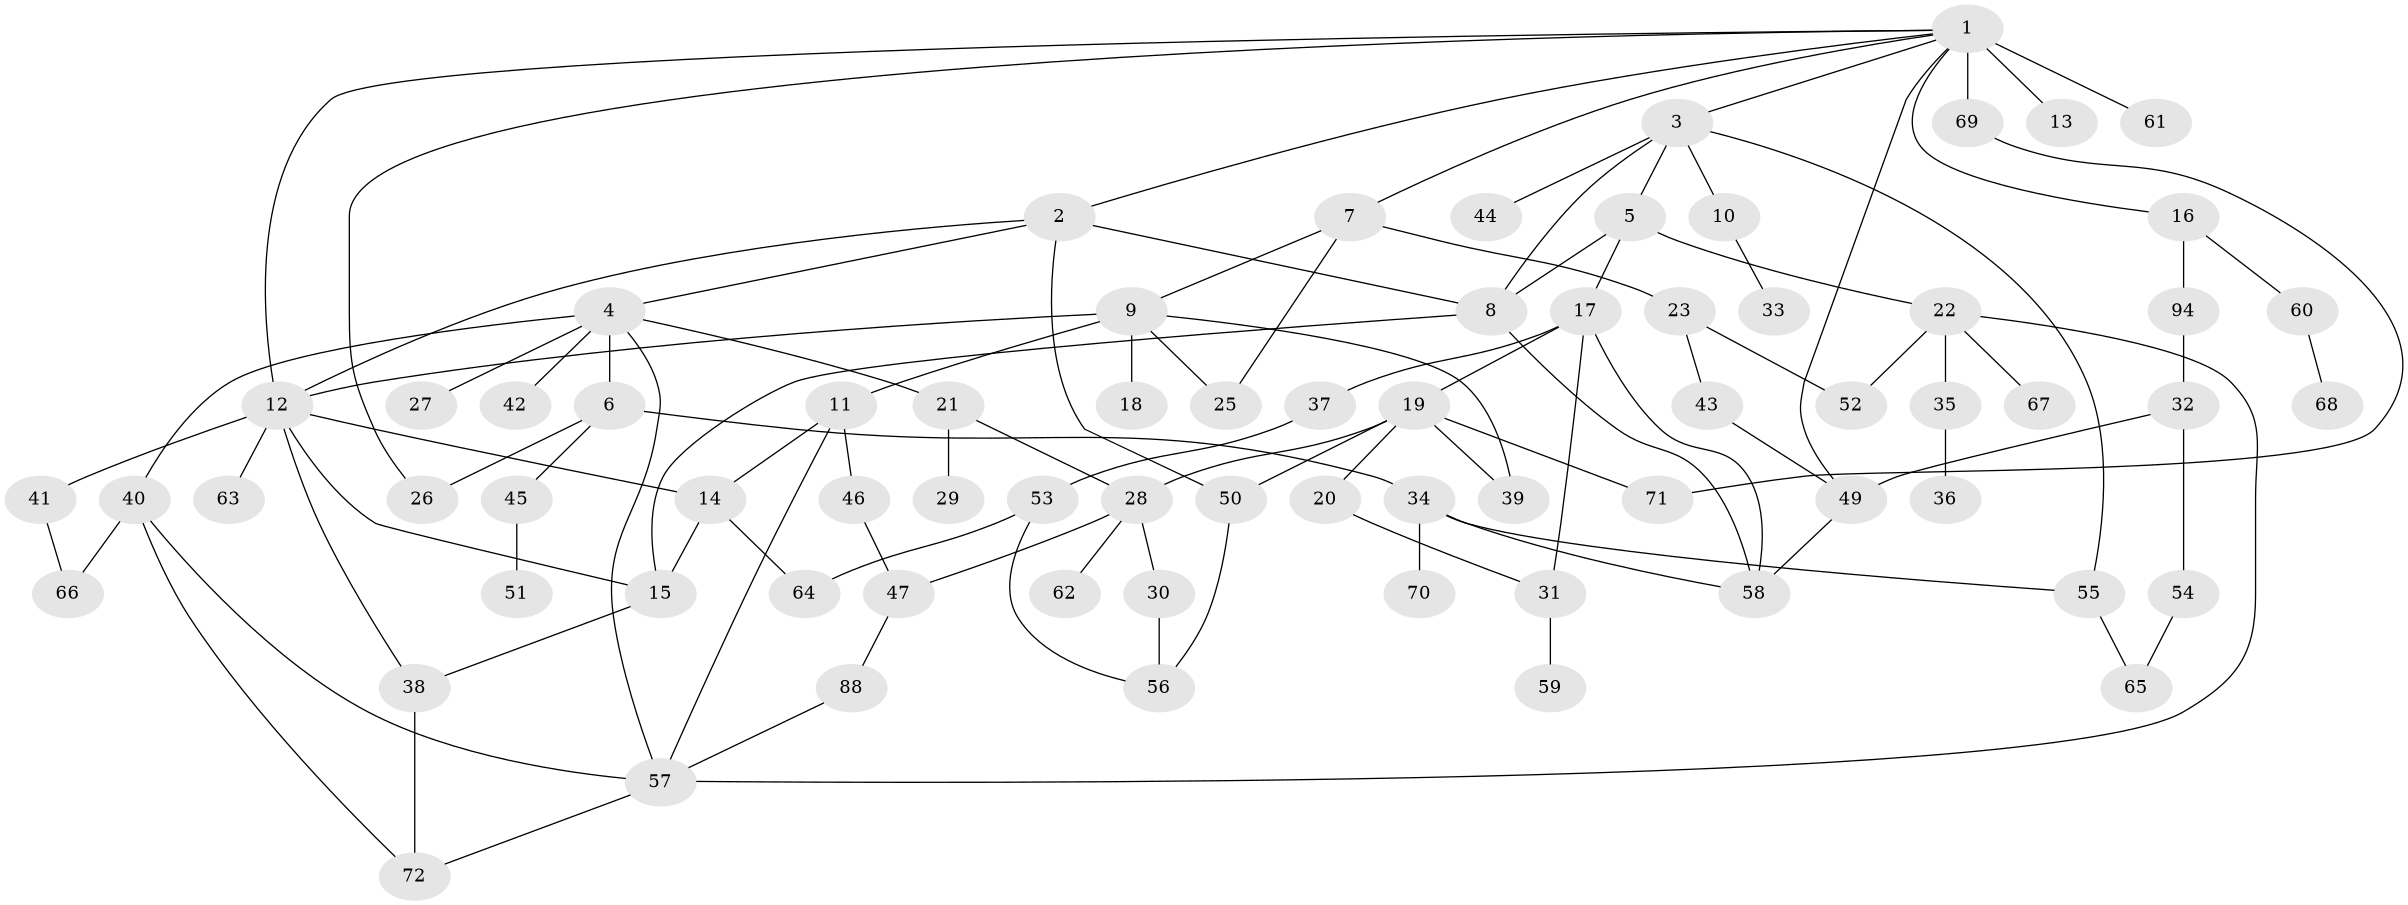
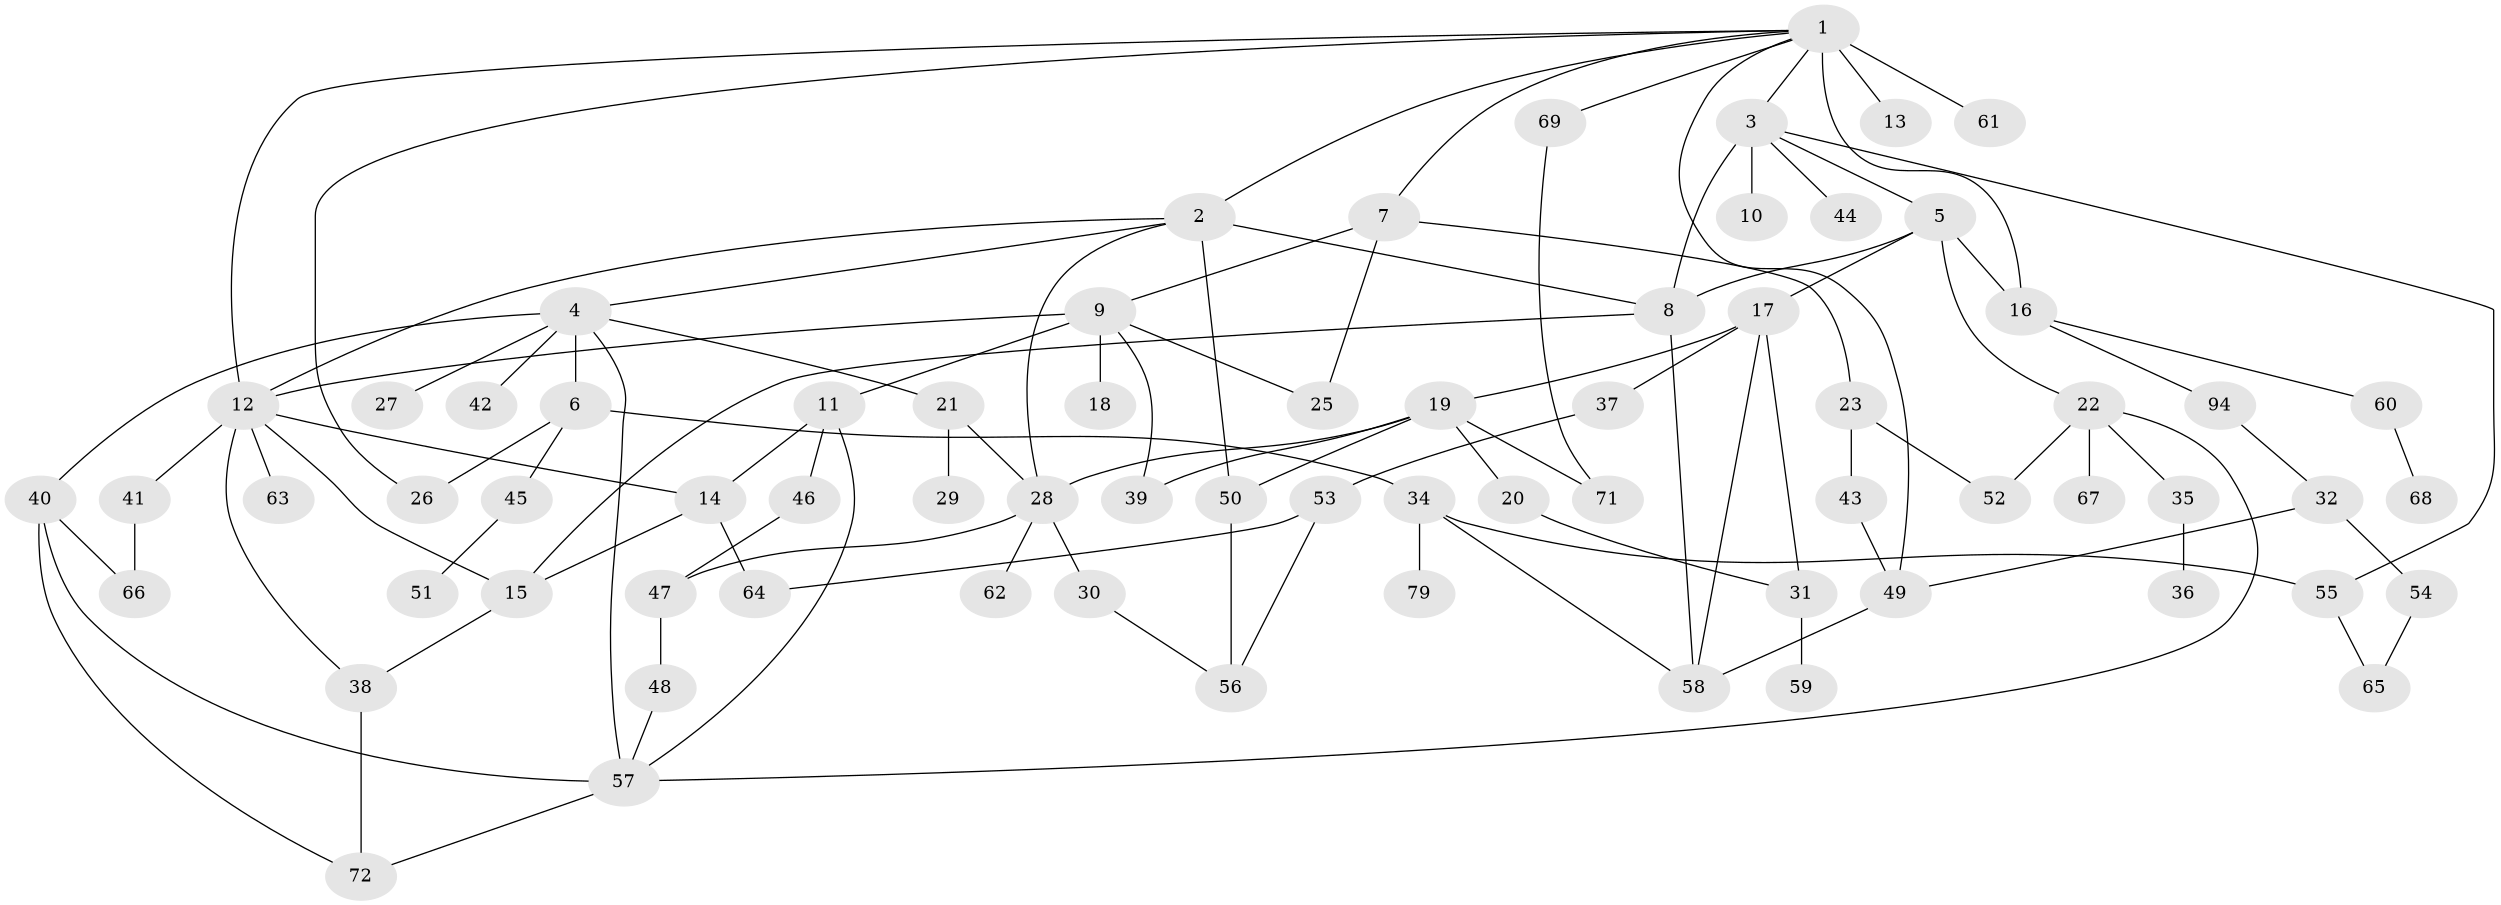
none -> (1981, 264)
none -> (1046, 301)
(1774, 311) -> none
(1420, 594) -> (1420, 594)
(852, 688) -> (661, 688)
